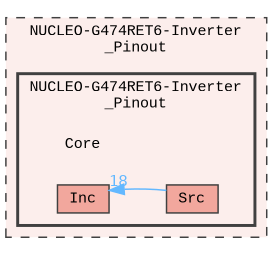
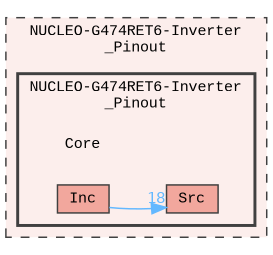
(145, 189) -> (130, 209)
